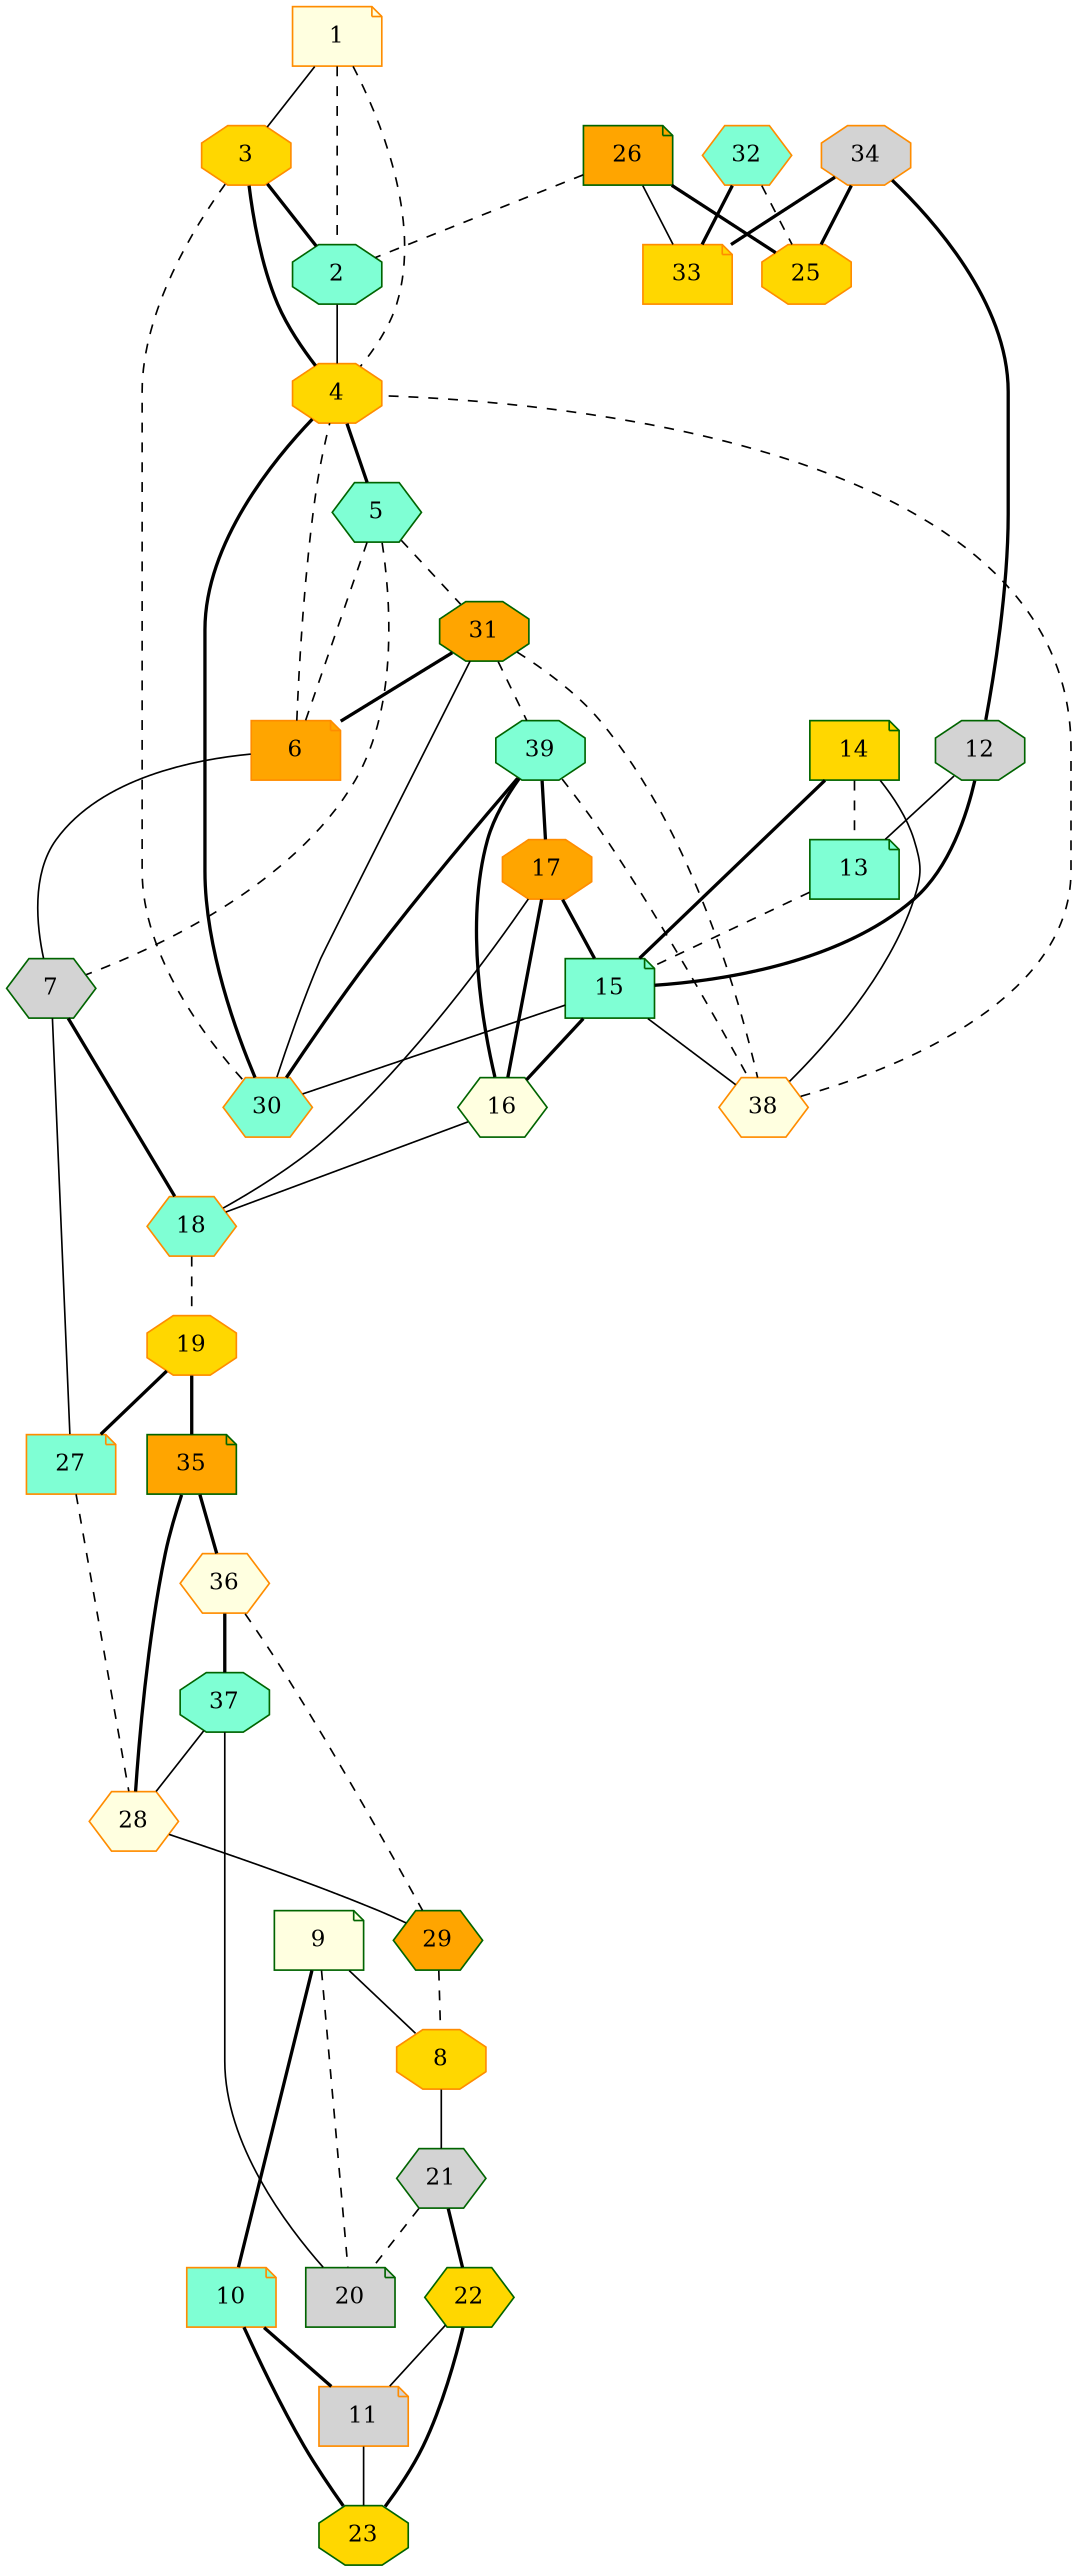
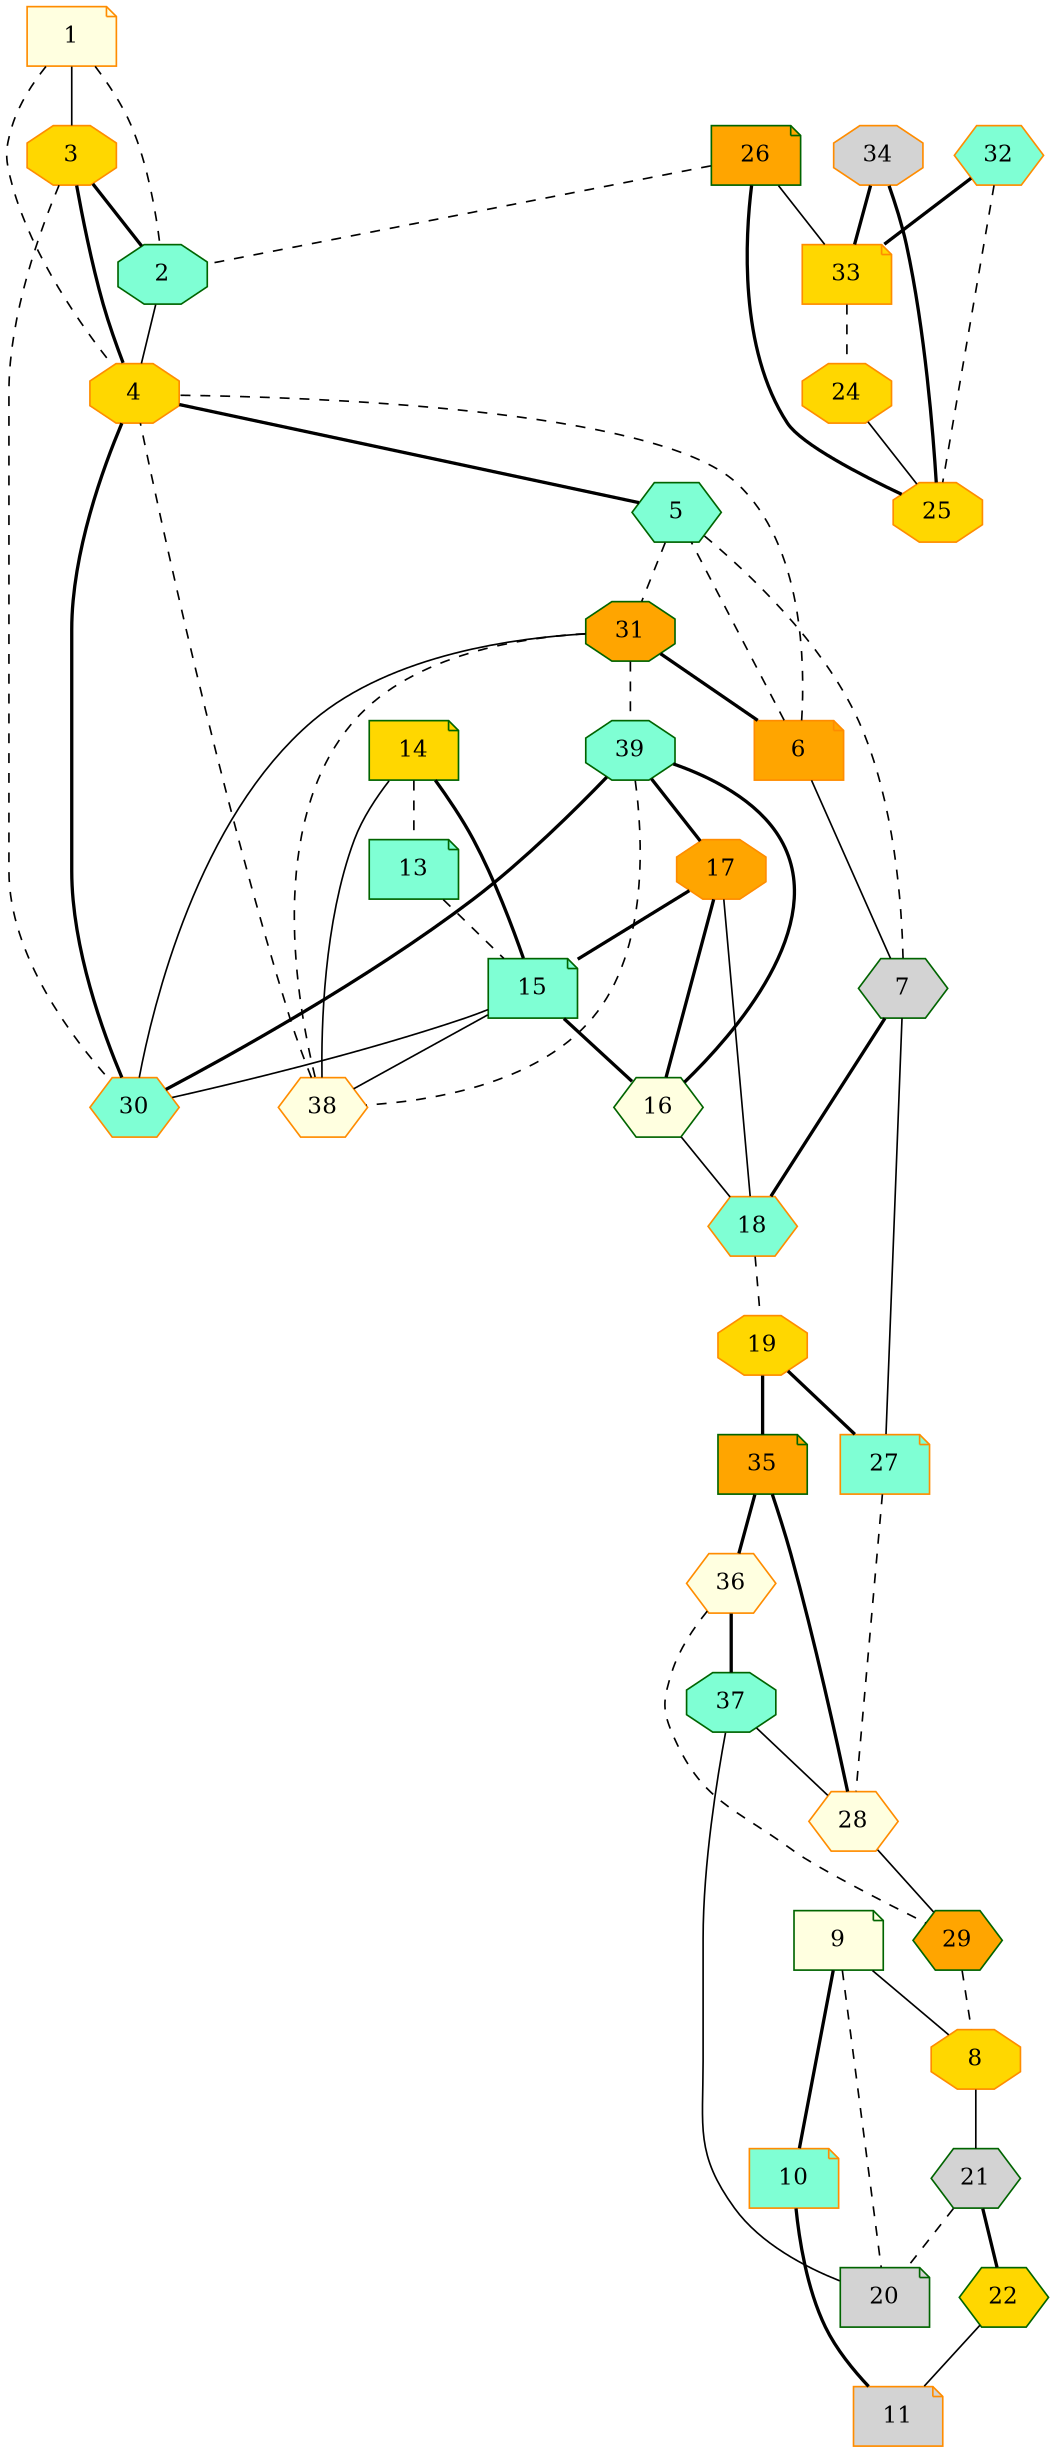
none -> (847, 393)
(980, 750) -> none
(364, 2535) -> none
